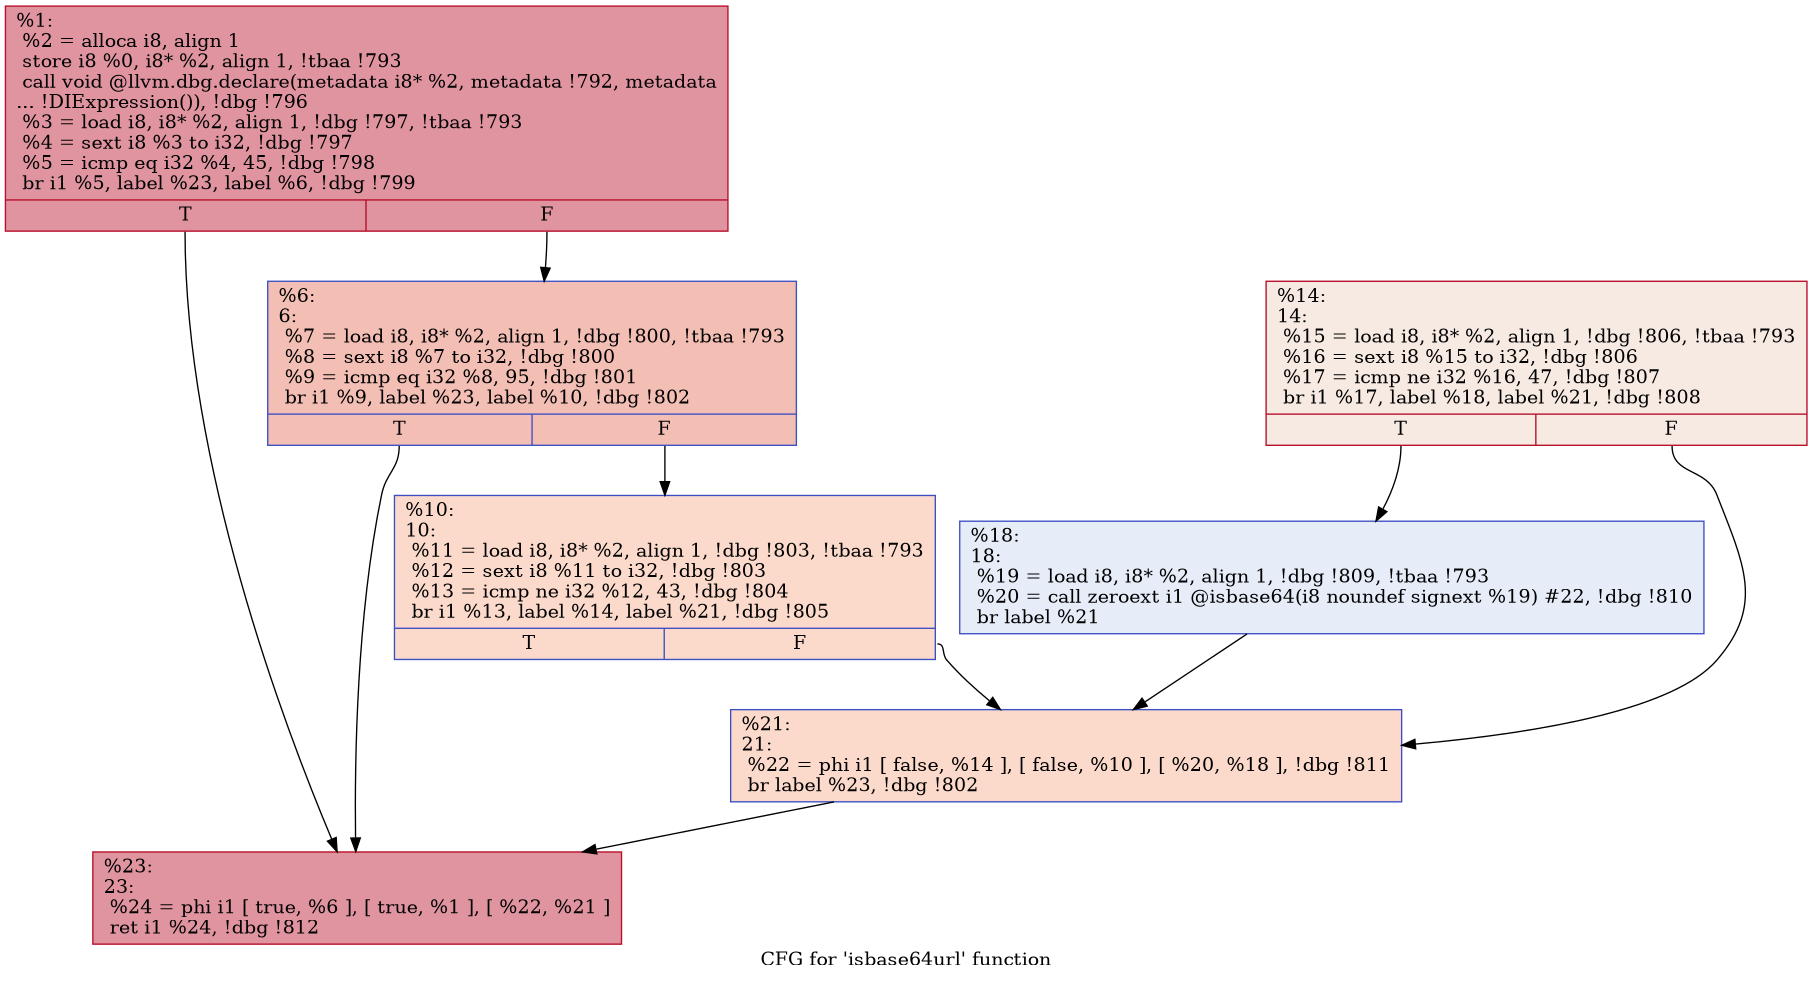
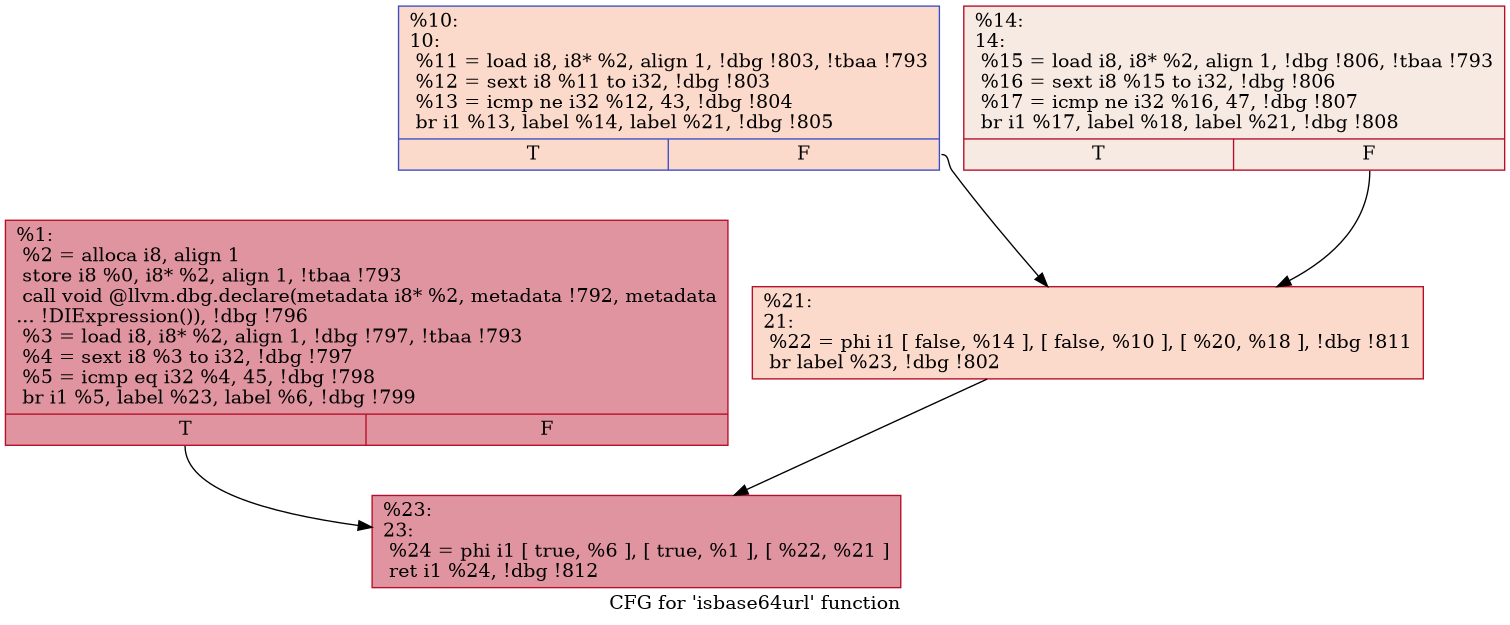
(532, 363) -> none
(1332, 577) -> none
(1066, 756) -> (1088, 333)
